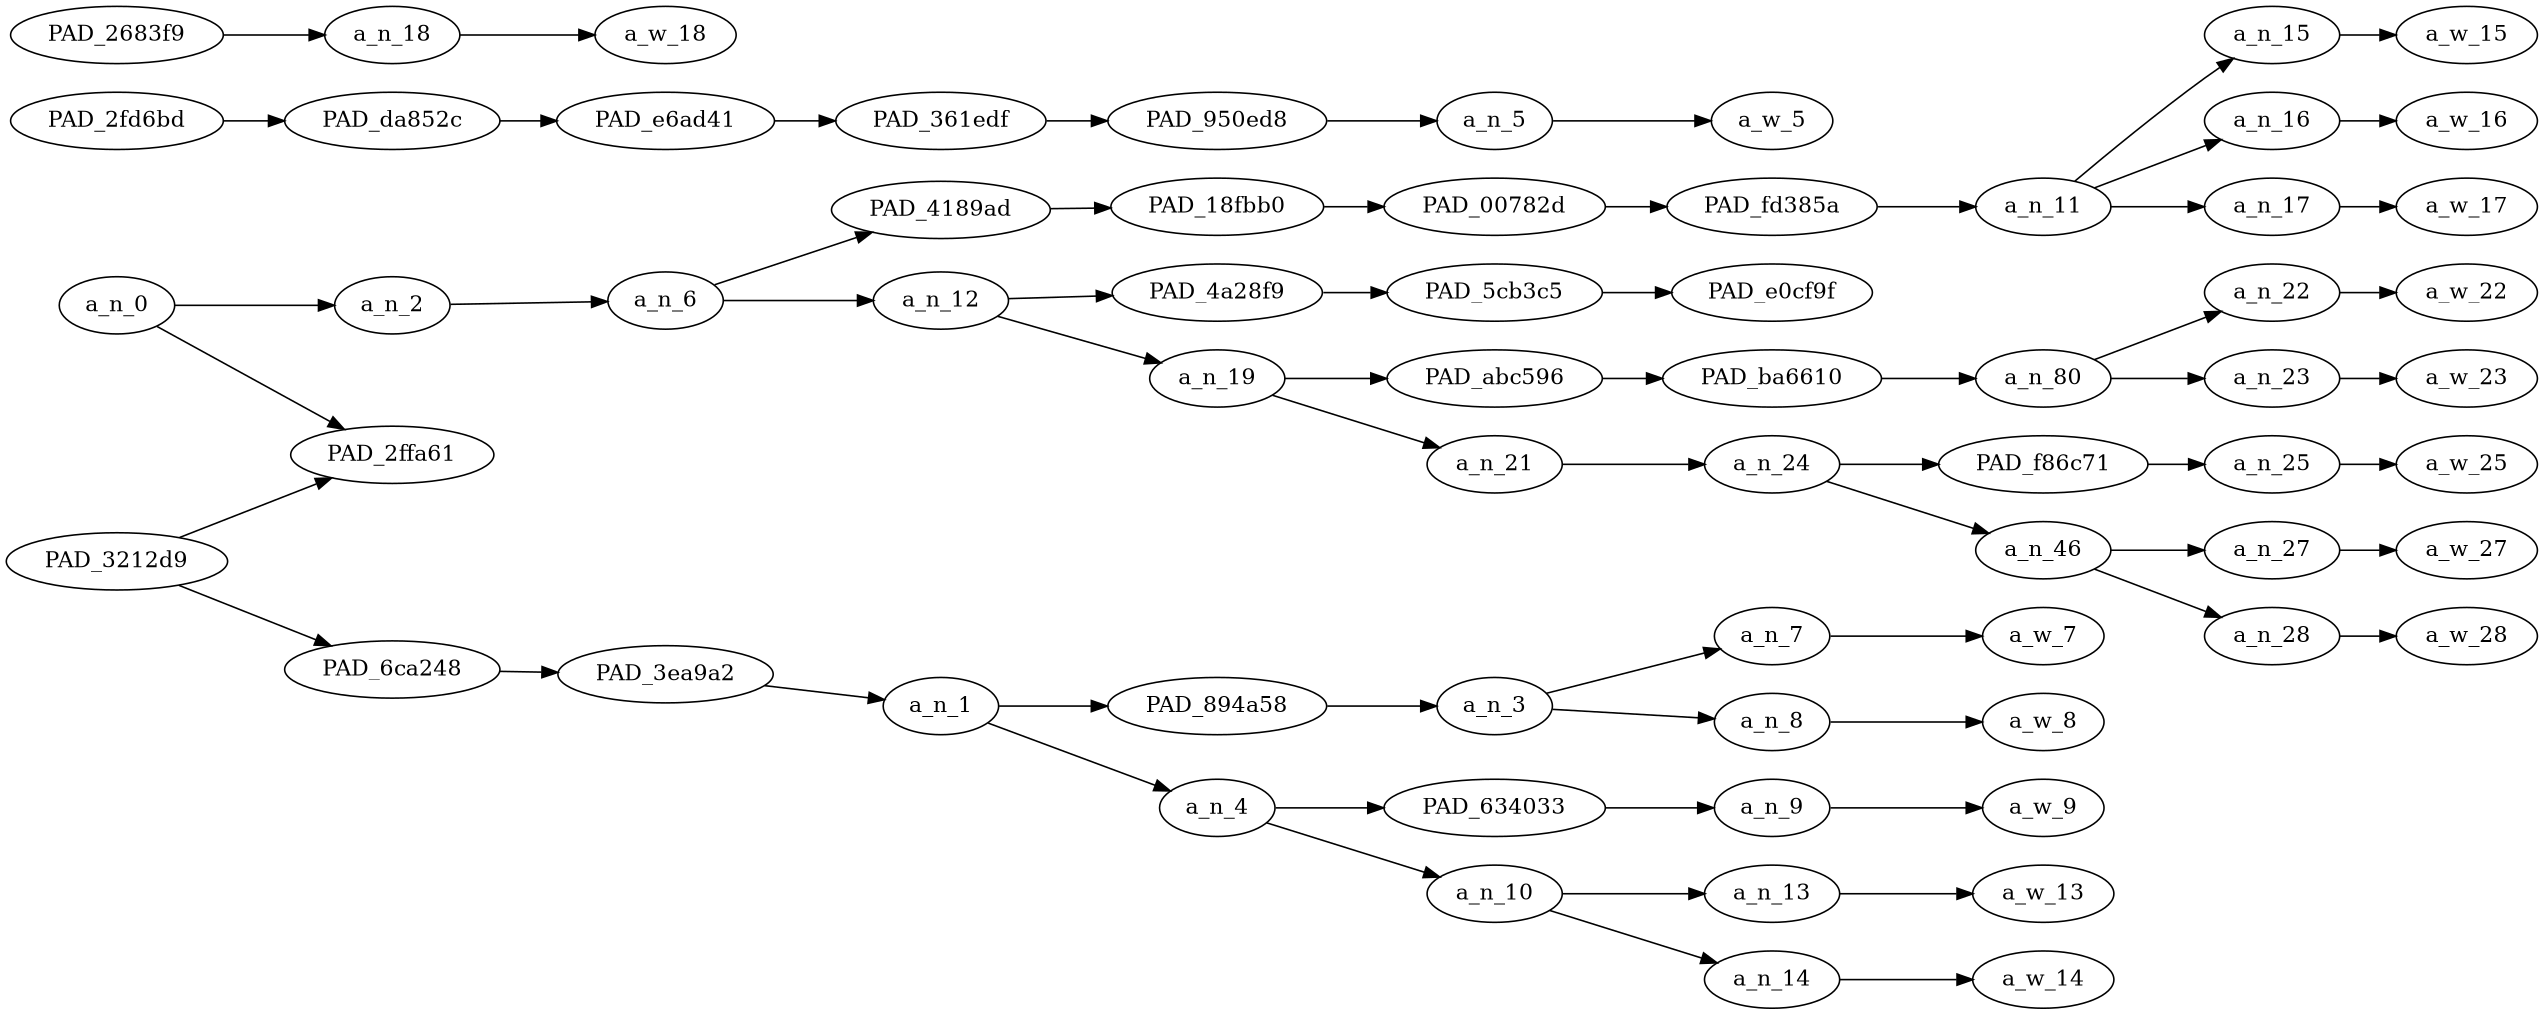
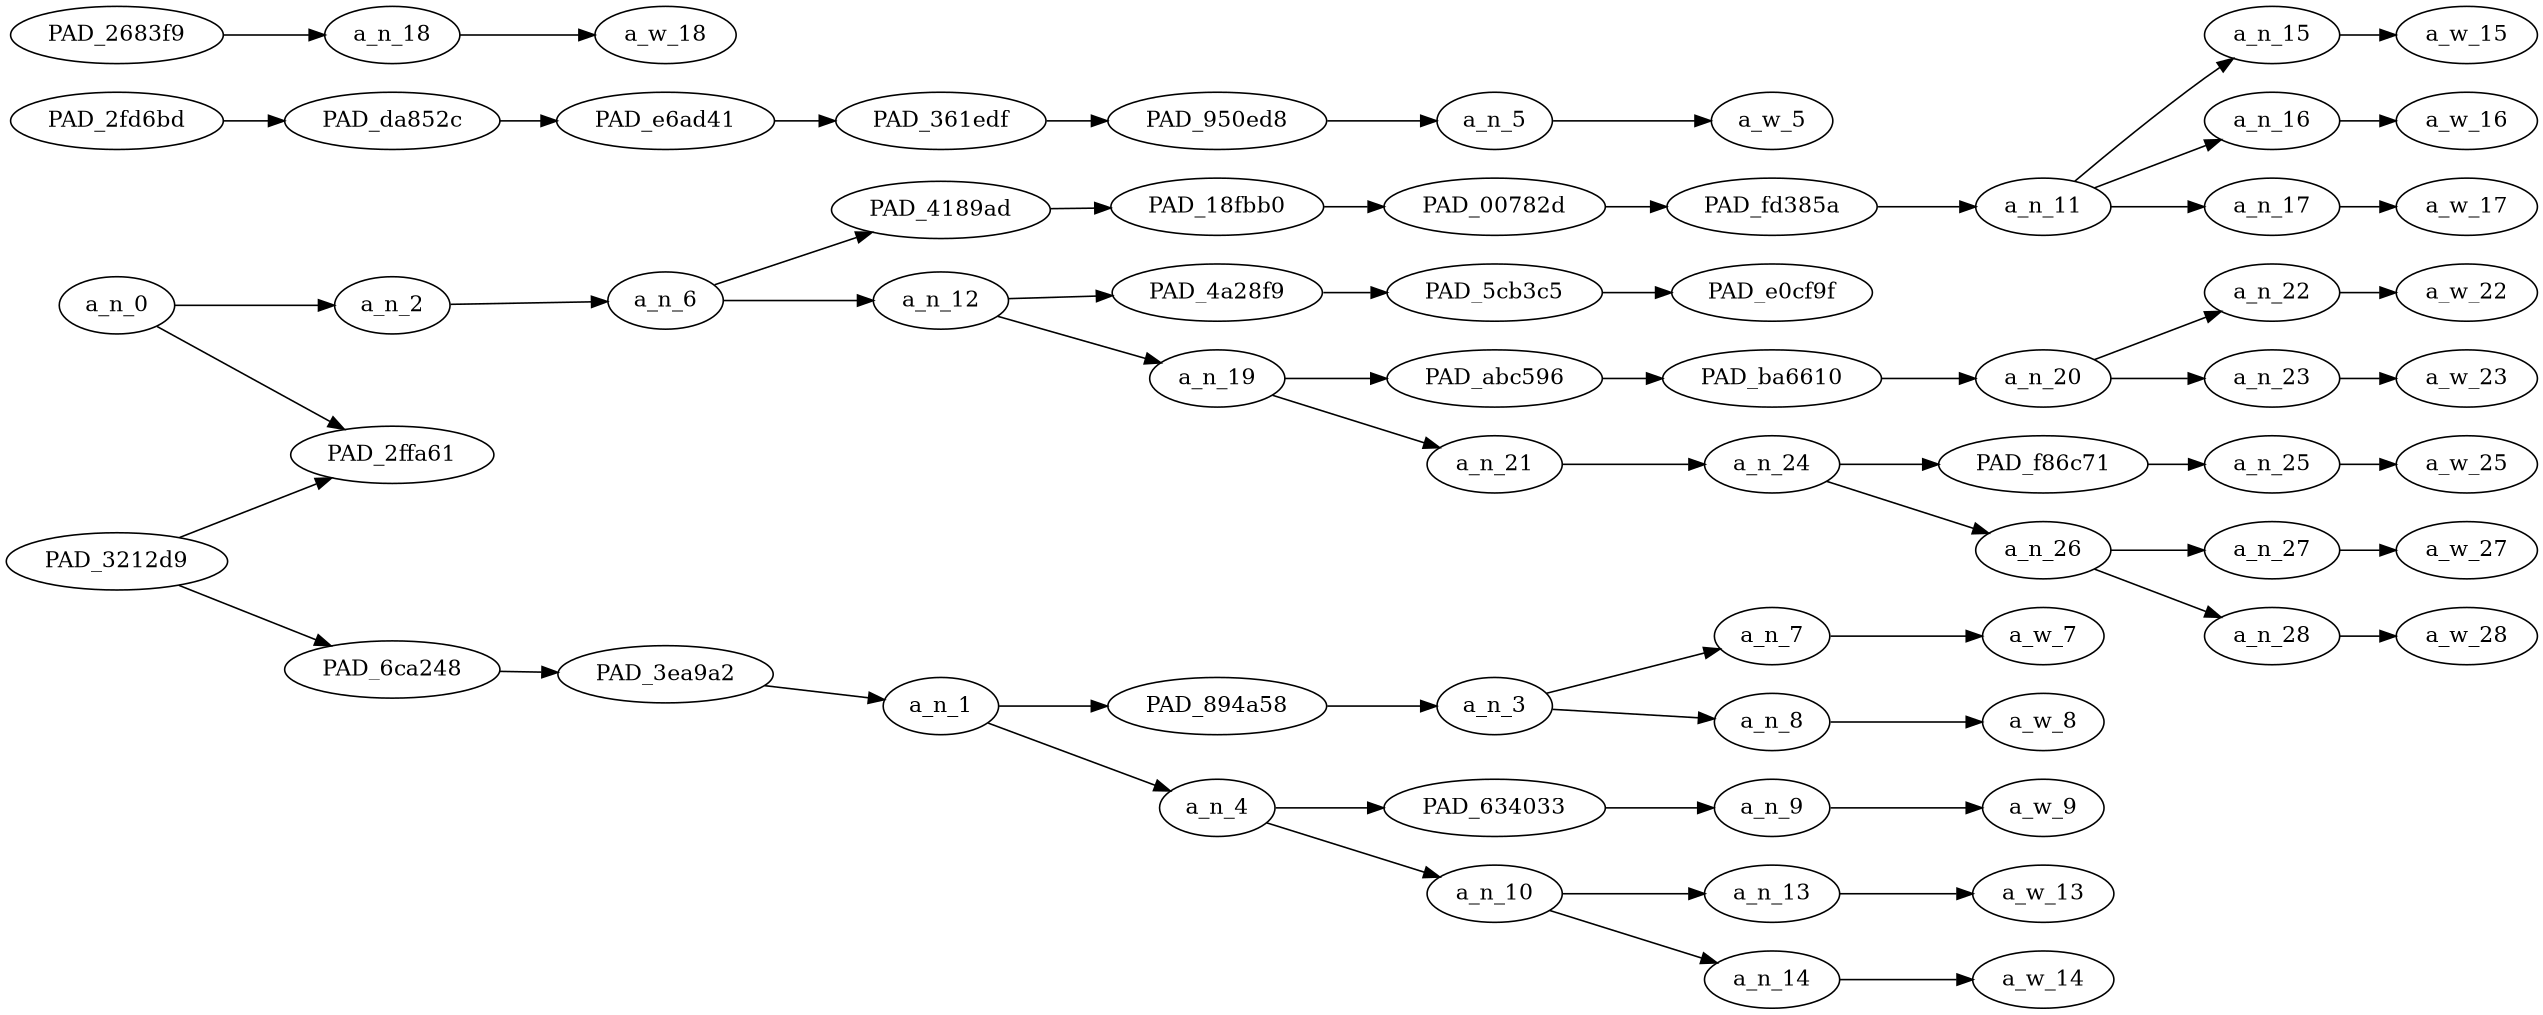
(2043, 378) -> (2043, 378)
(2043, 550) -> (2043, 550)
